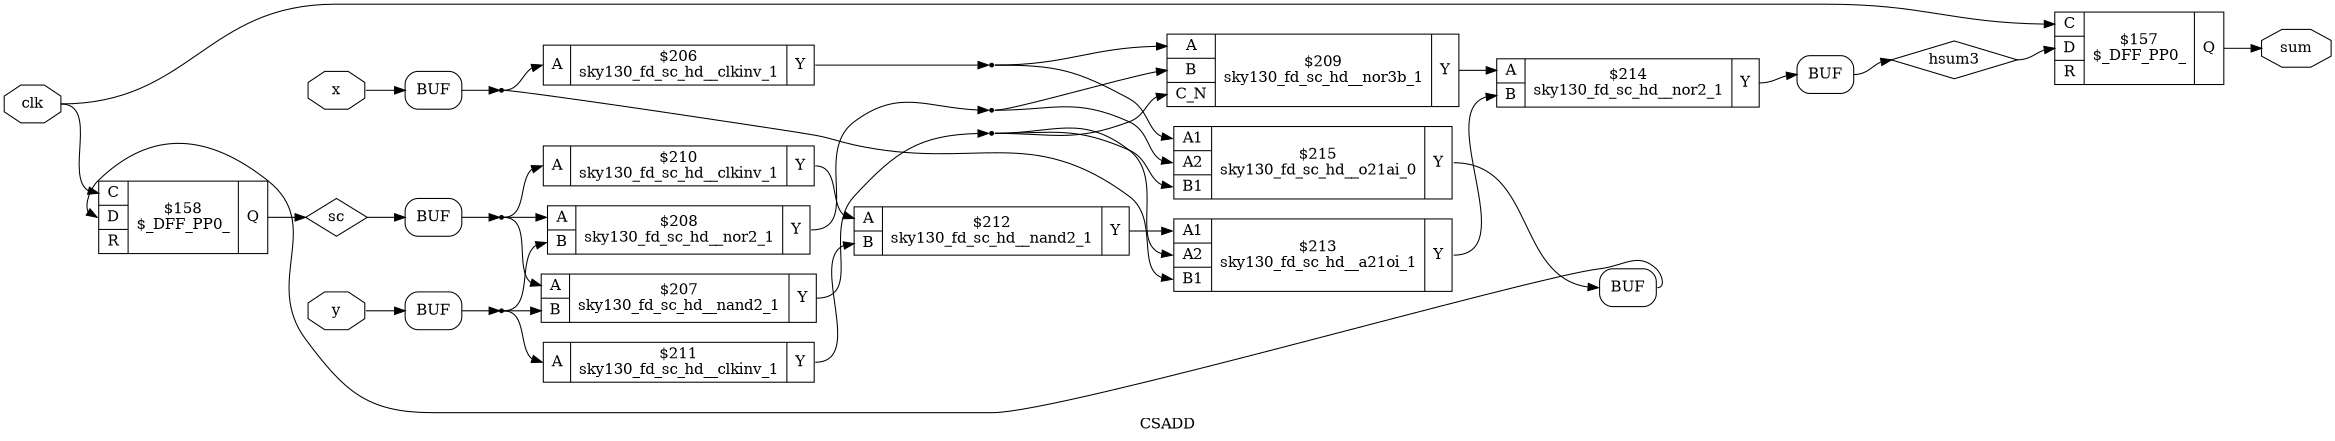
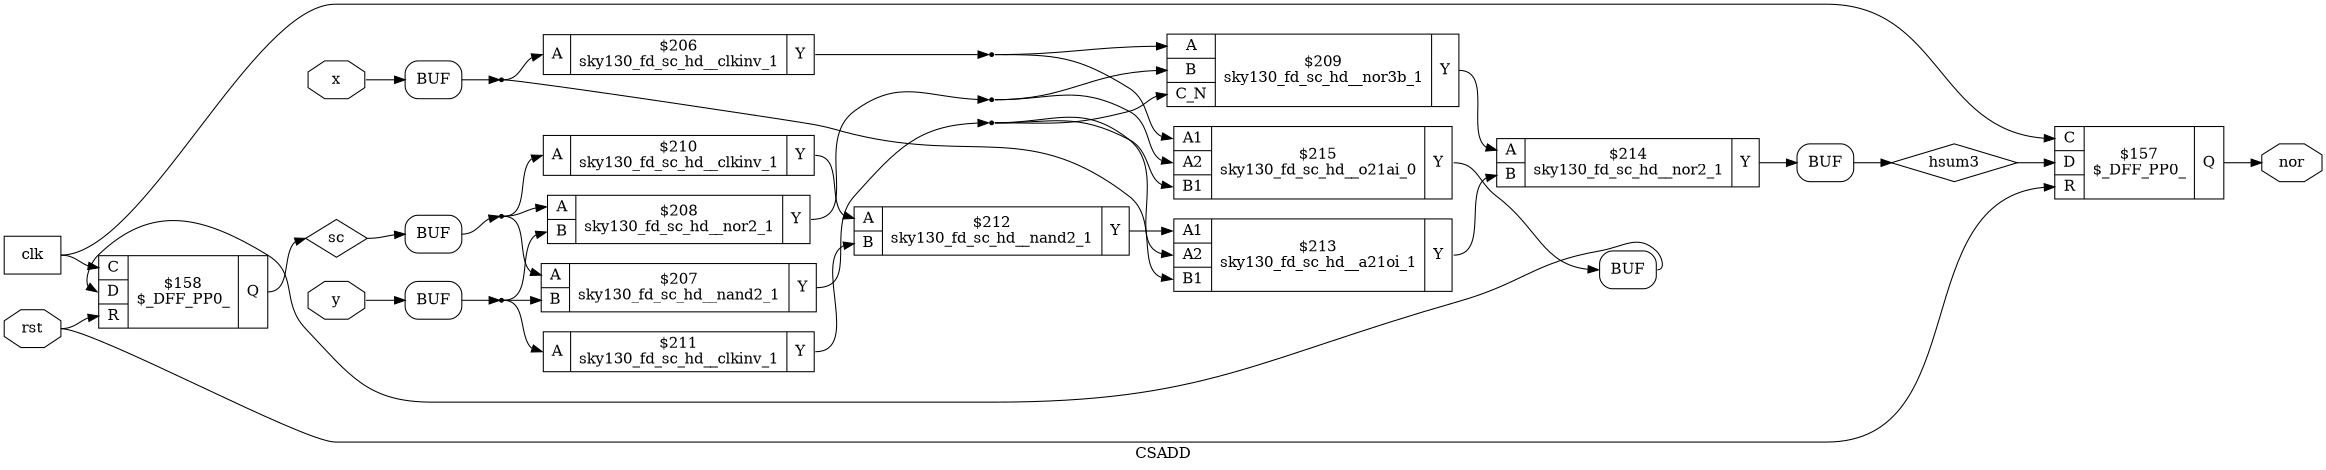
(2296, 48) -> (2292, 163)
(33, 104) -> (33, 255)
none -> (33, 329)
